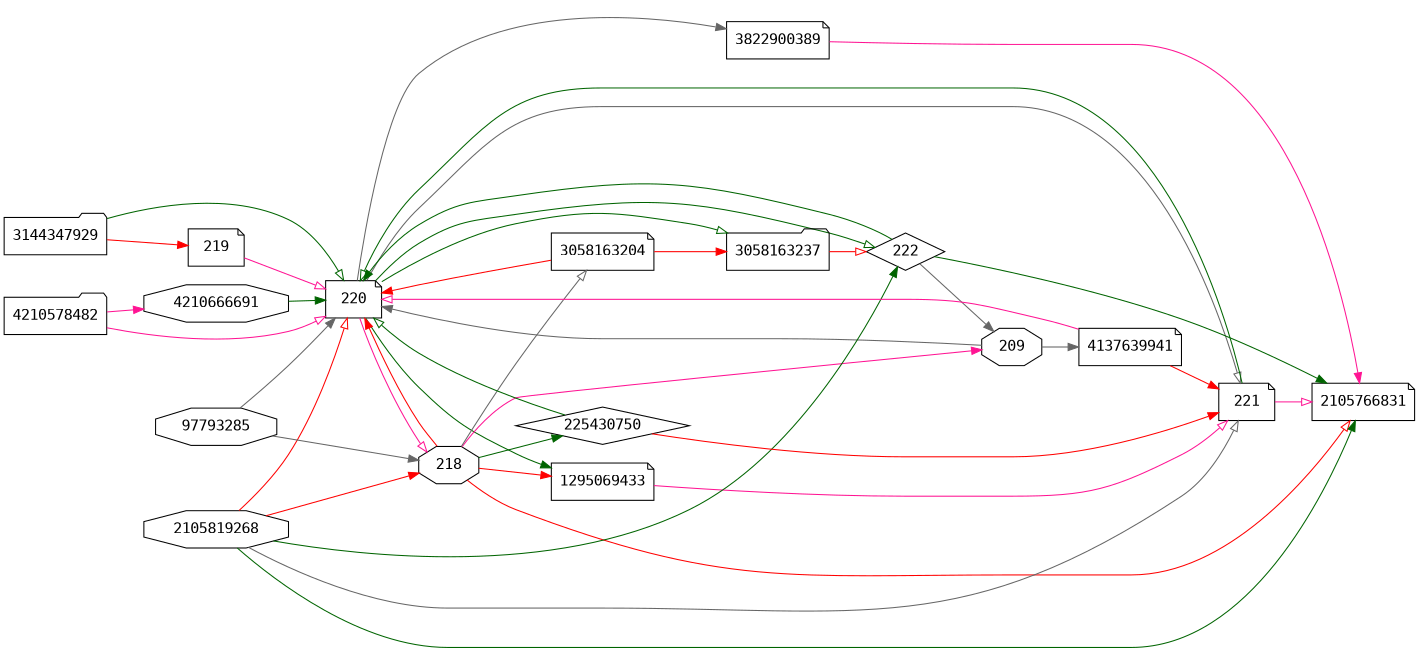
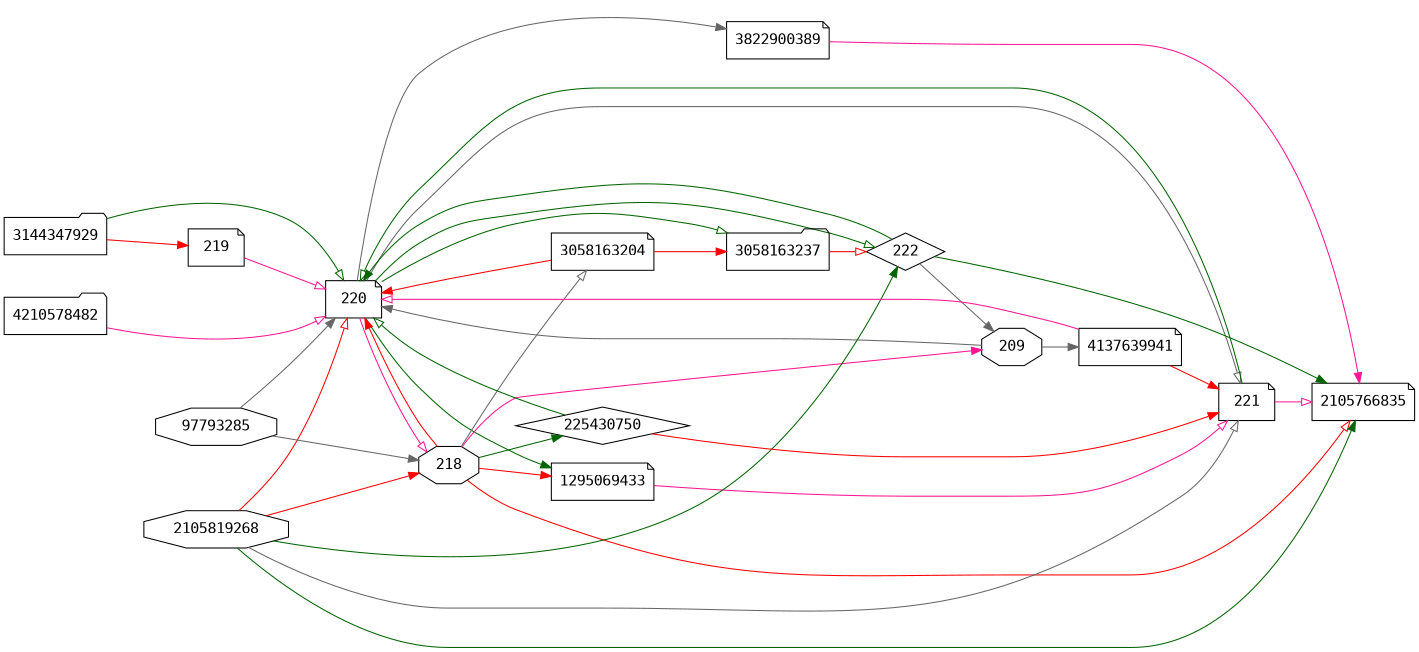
(216, 303) -> none
(1363, 402) -> (1363, 402)
